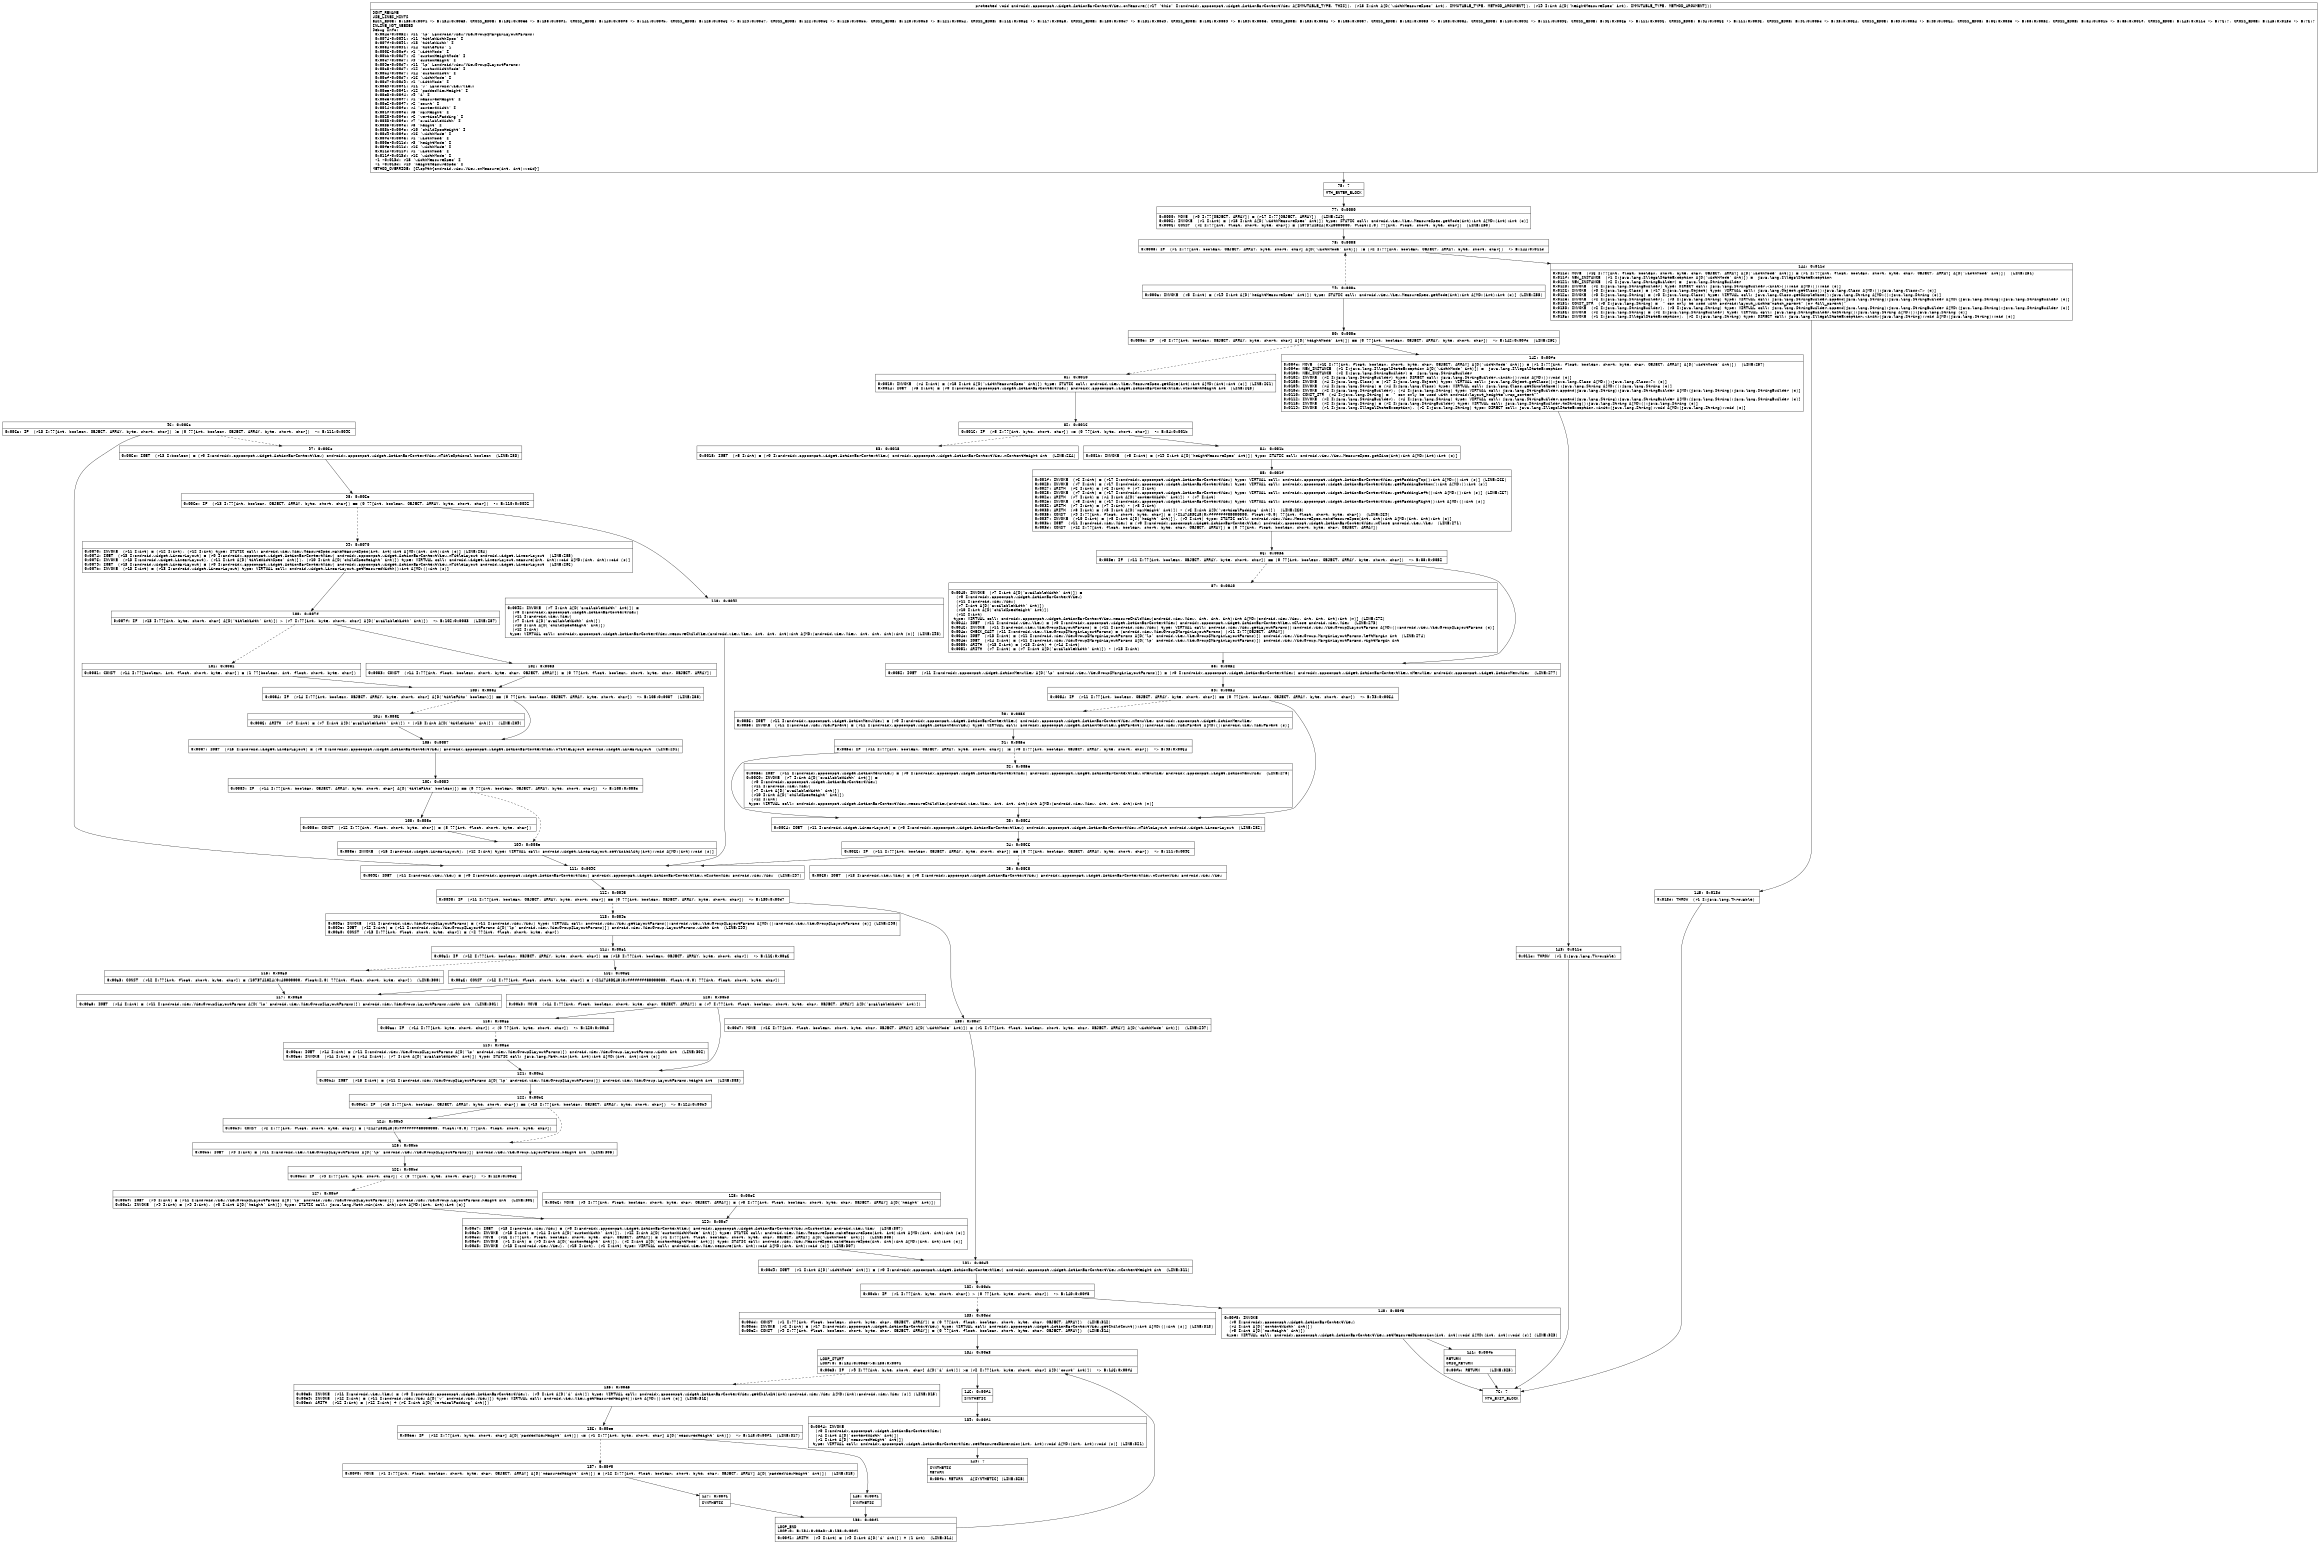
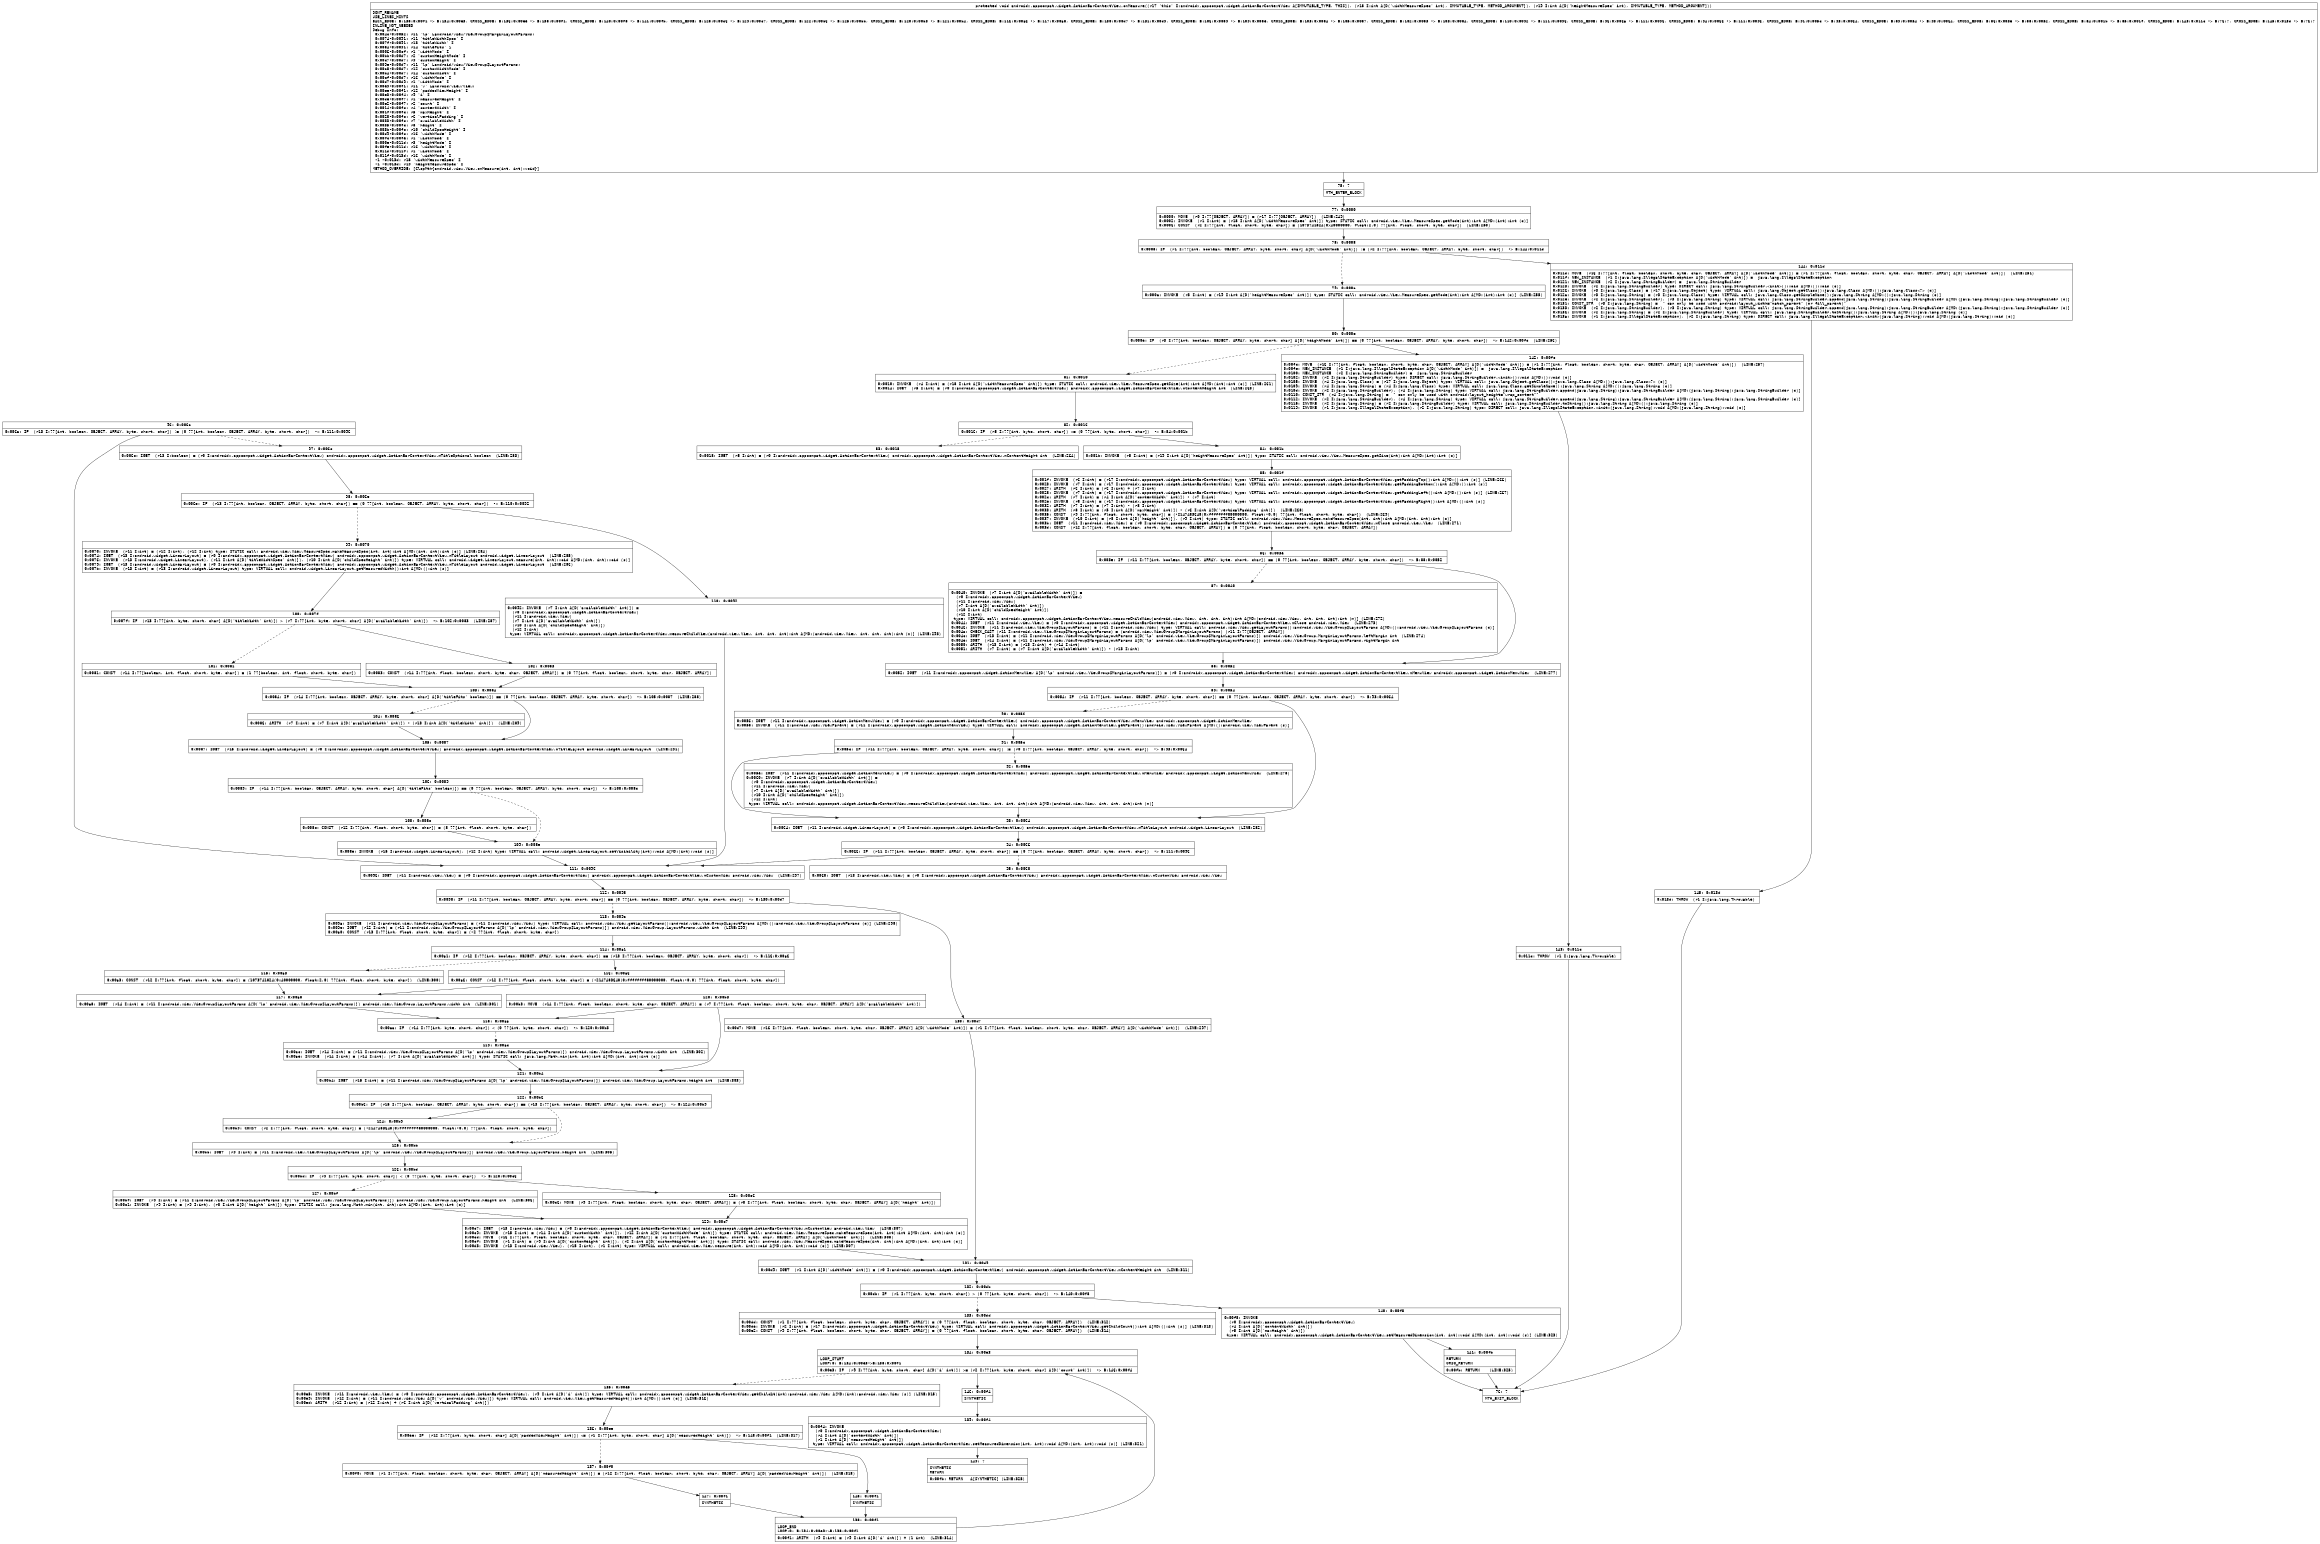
(1346, 270) -> (1342, 267)
none -> (391, 1013)
none -> (572, 1186)
